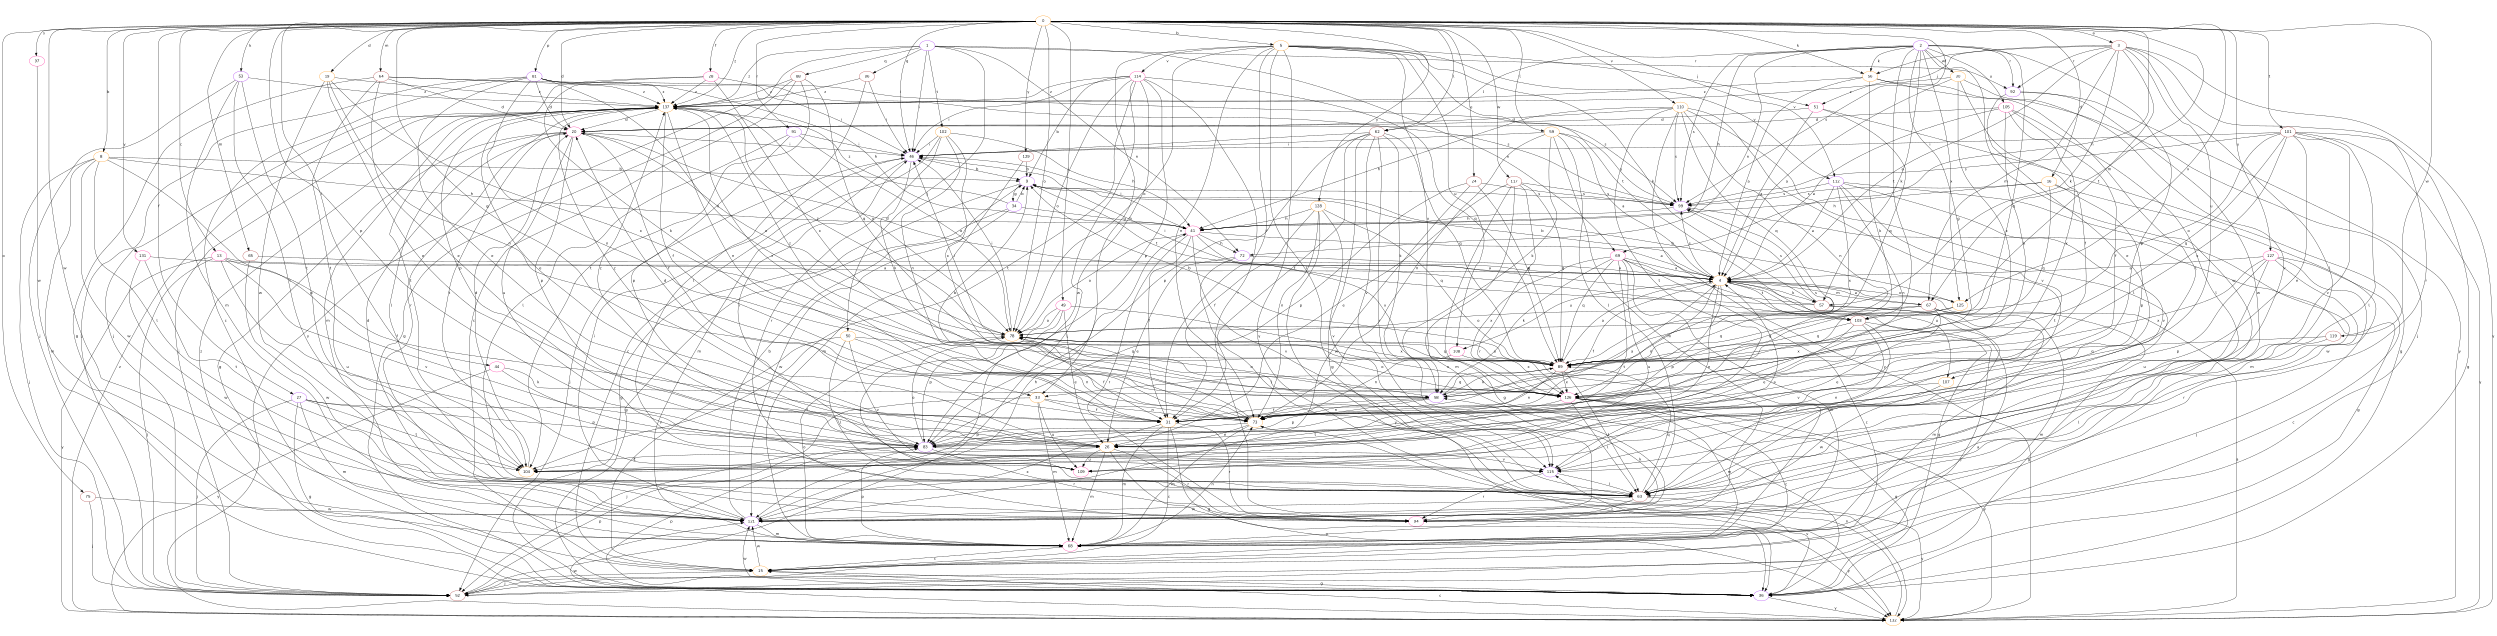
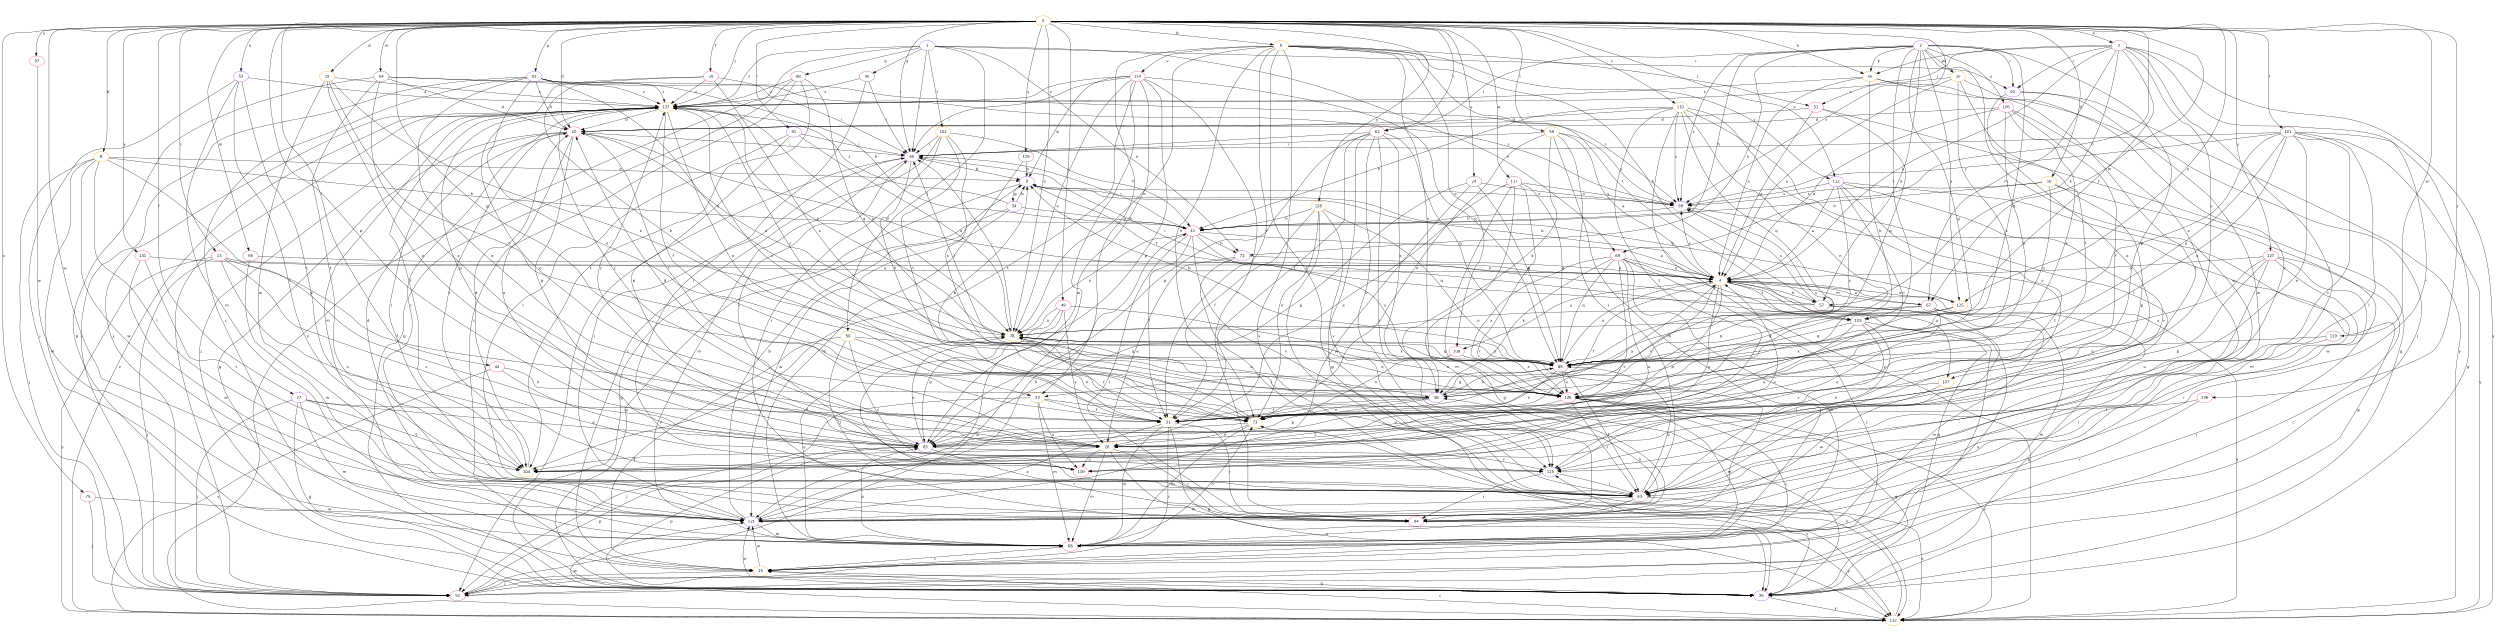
none -> (2205, 398)
